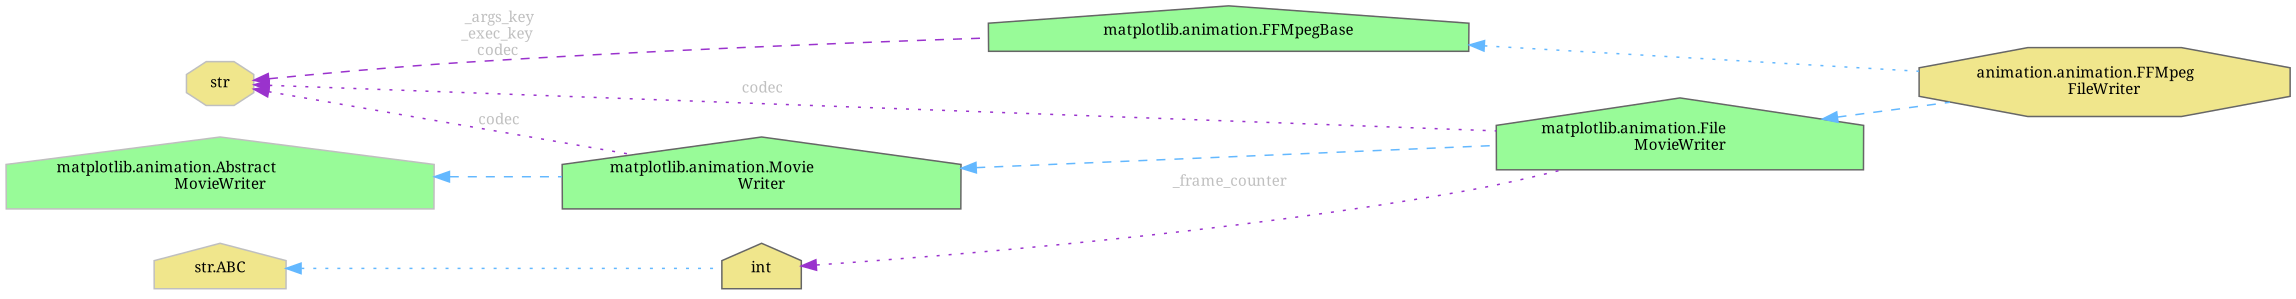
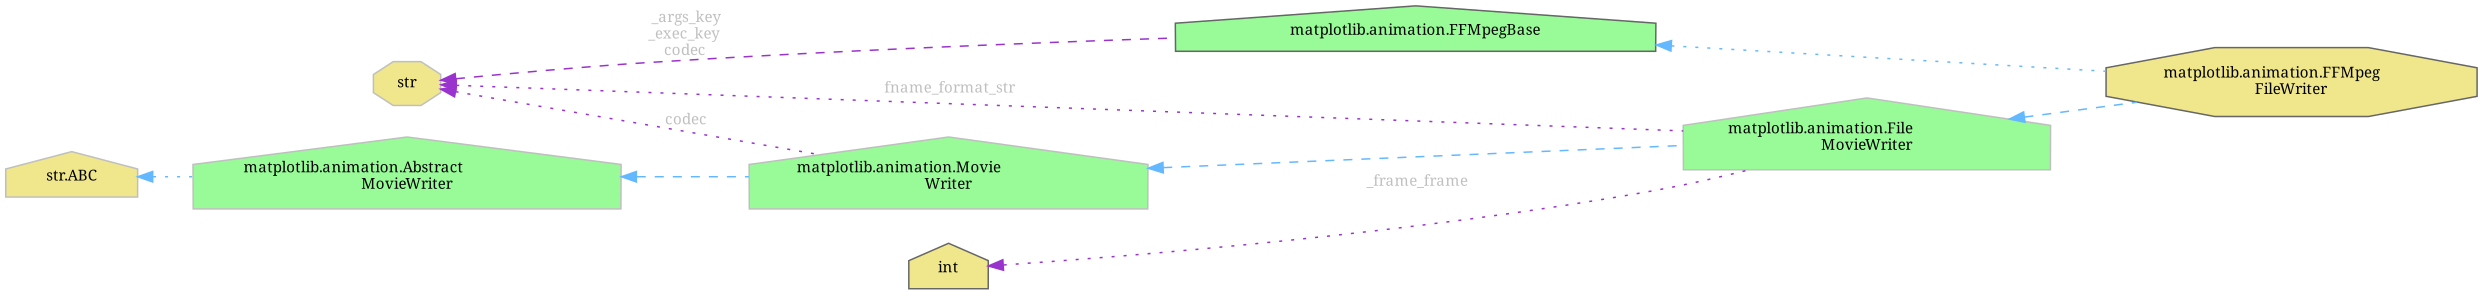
(2105, 82) -> (2292, 82)
(762, 89) -> (949, 89)
(1680, 138) -> (1867, 138)
(762, 177) -> (949, 177)
(1229, 182) -> (1416, 182)
(512, 268) -> (173, 177)
